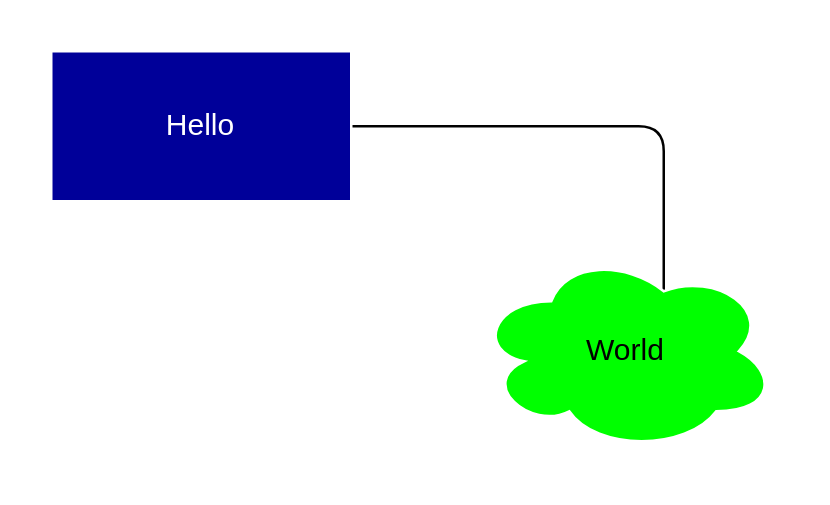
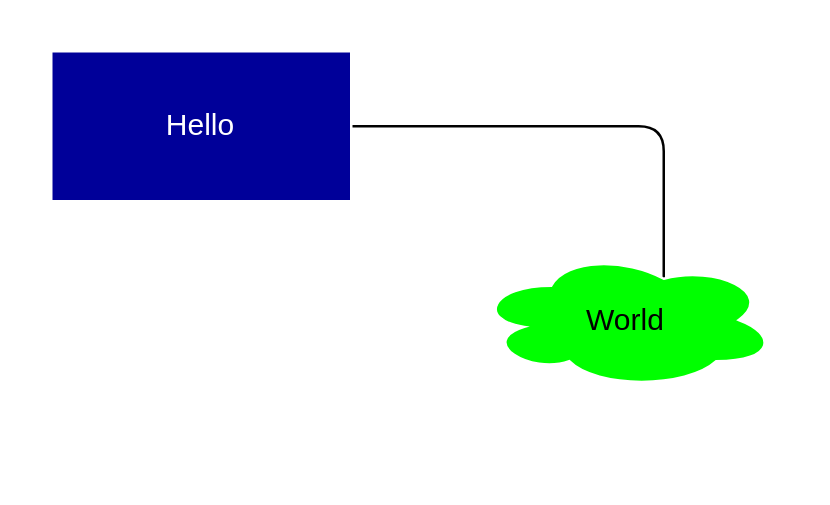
(626, 351) -> (626, 320)
